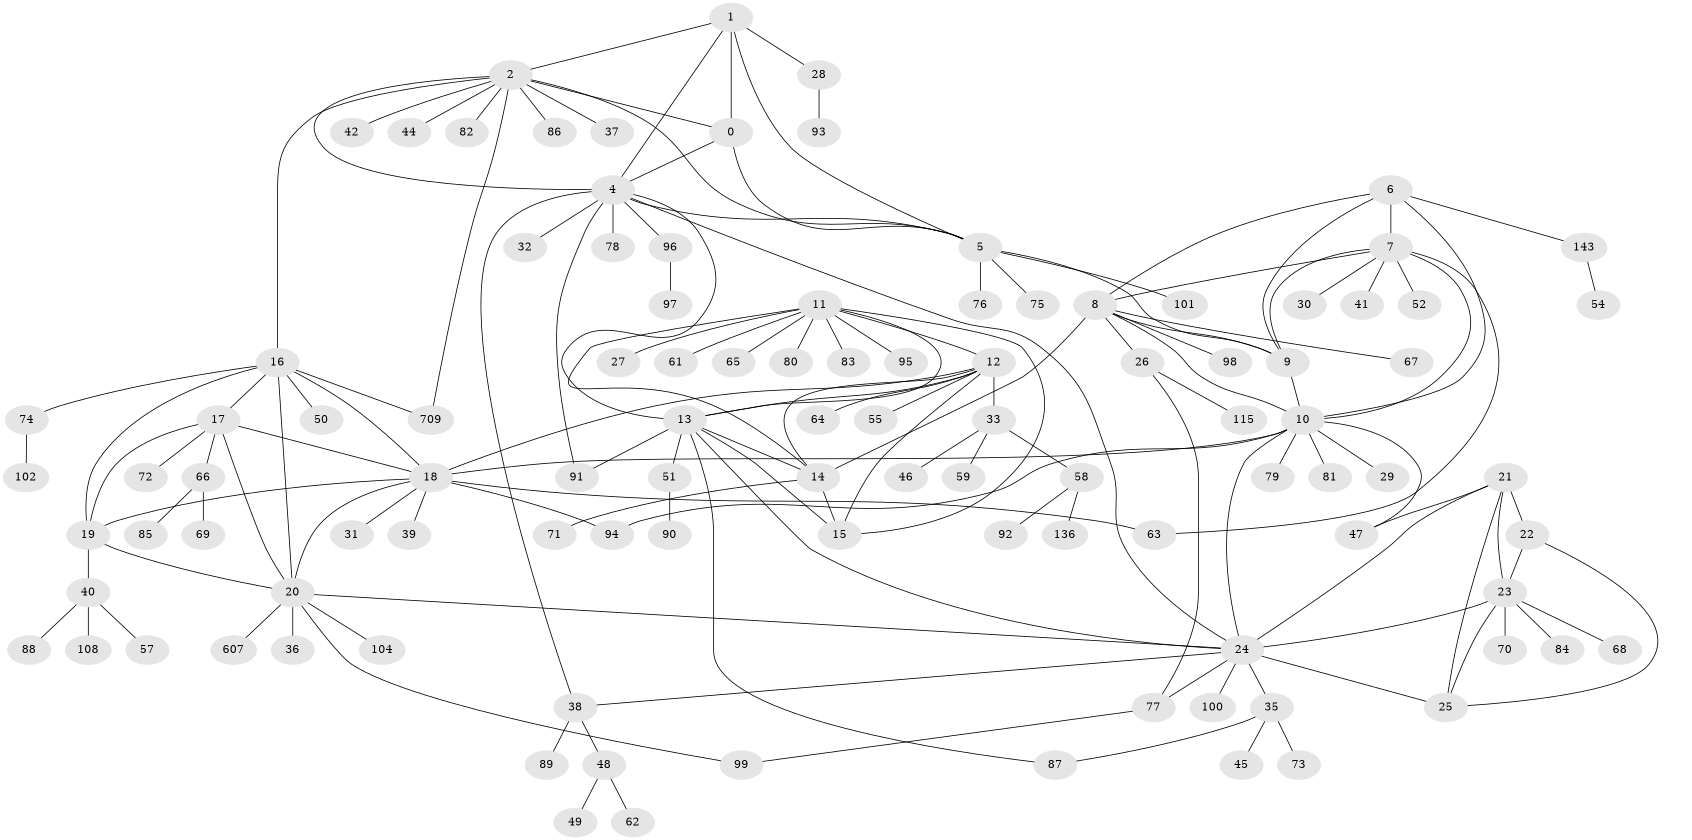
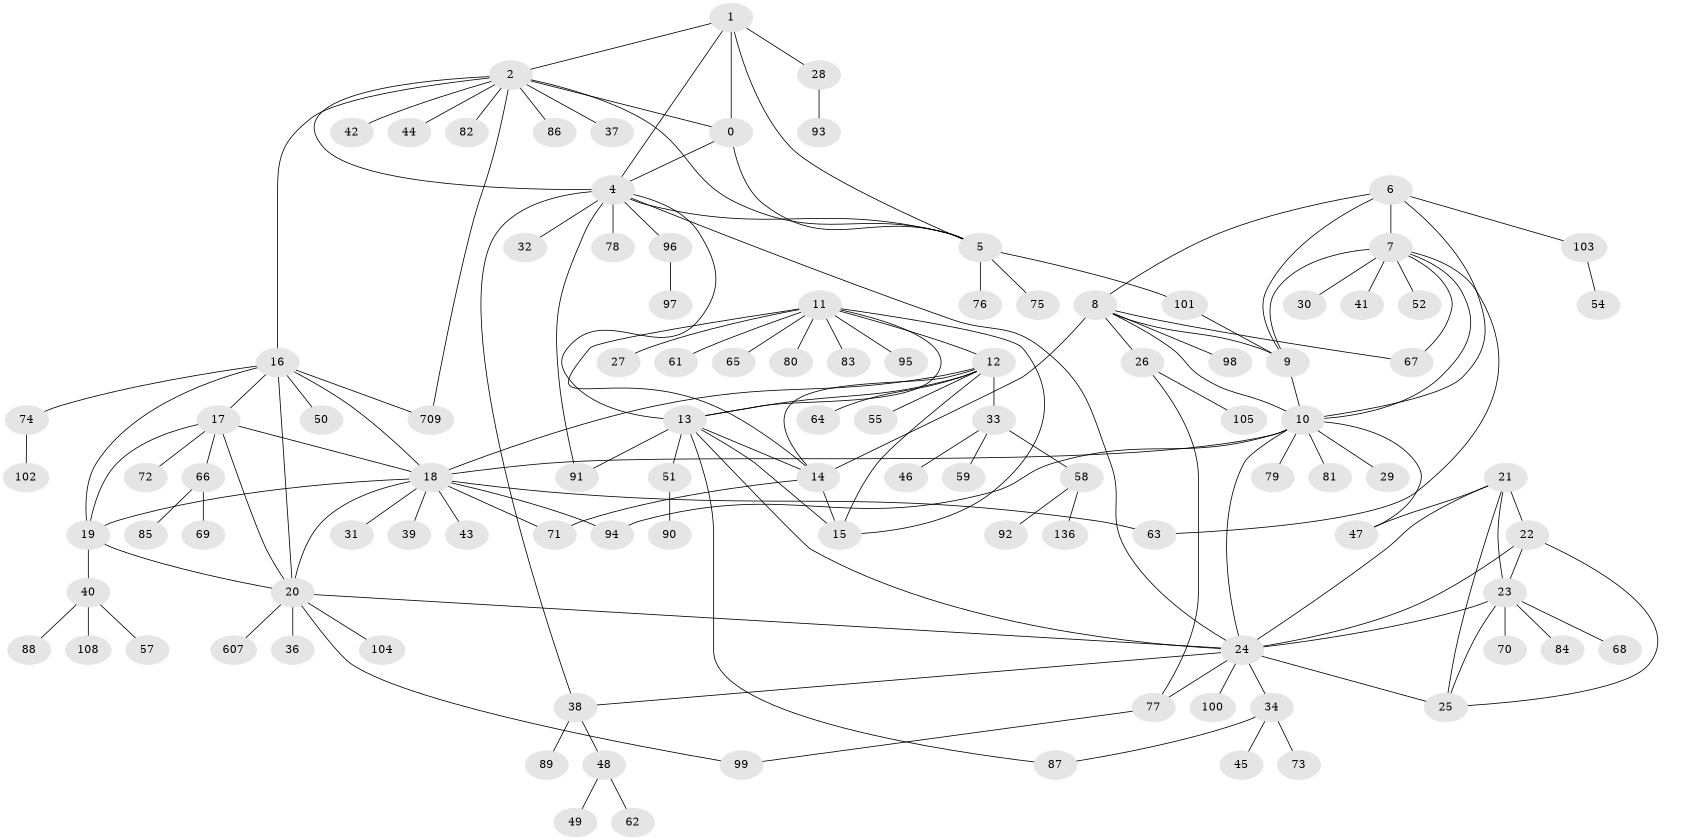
(1584, 248) -> (1584, 248)
(1242, 274) -> (1451, 298)
(1137, 302) -> (1224, 327)
(1244, 420) -> (1244, 420)
none -> (493, 506)
none -> (467, 535)
none -> (1395, 613)
(1272, 708) -> (1272, 708)
